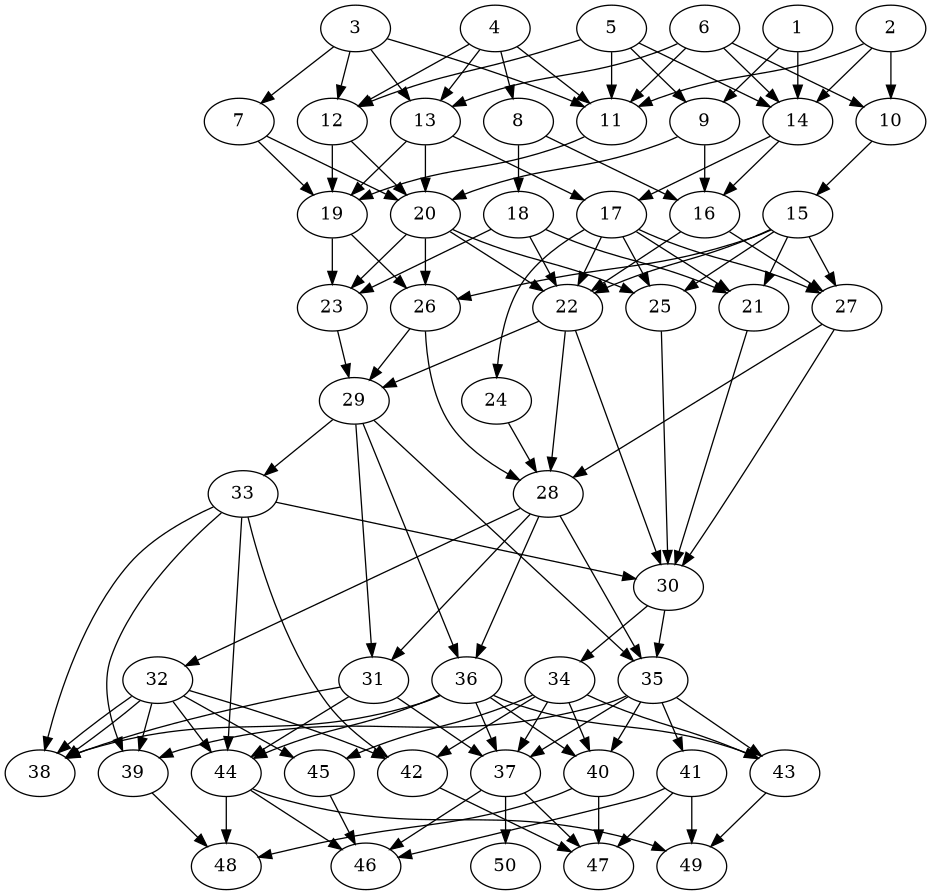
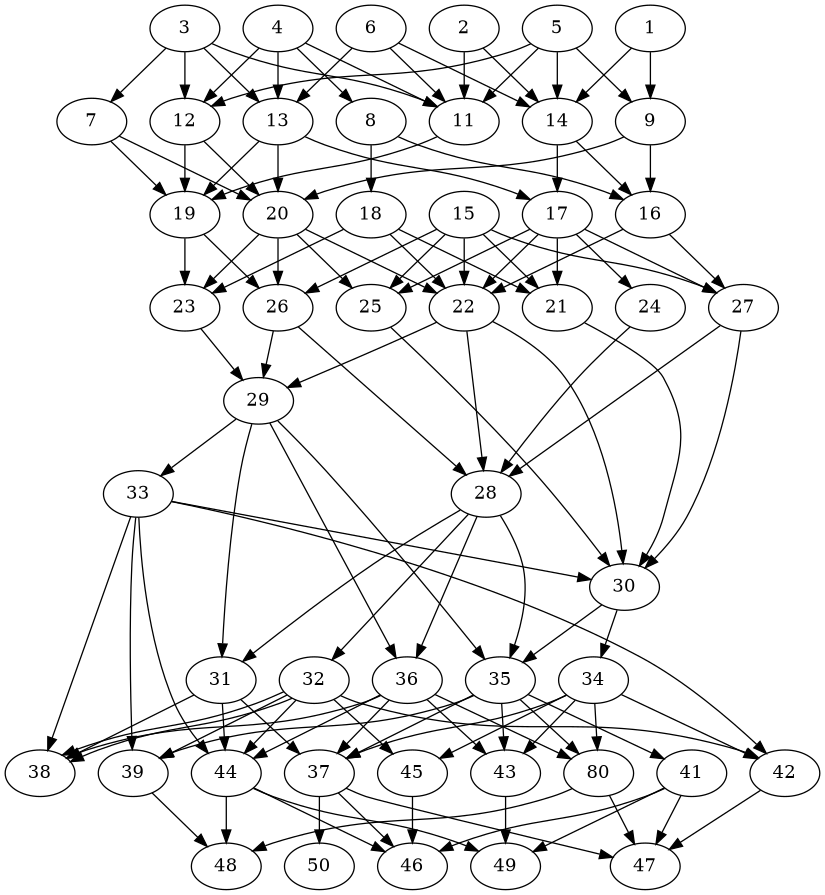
(891, 122) -> none
(599, 773) -> (599, 773)
